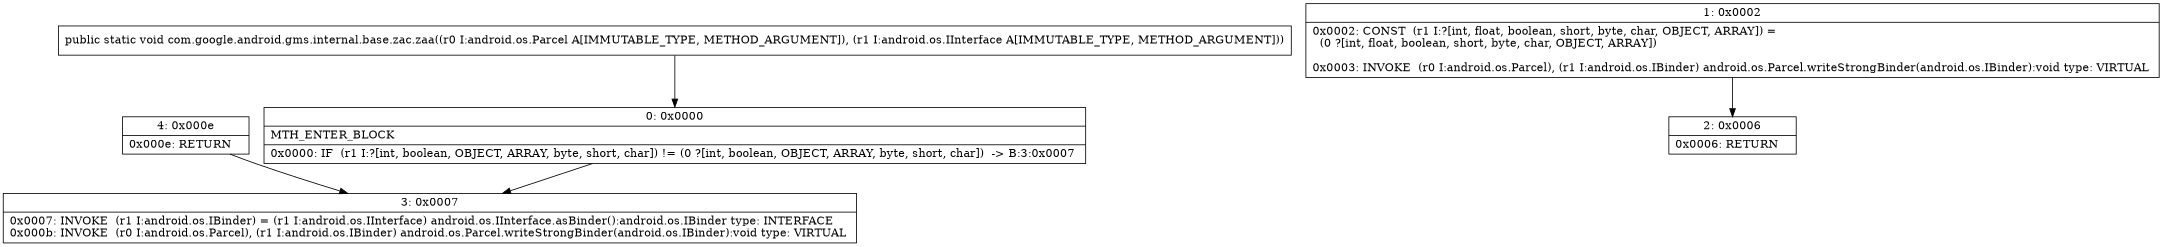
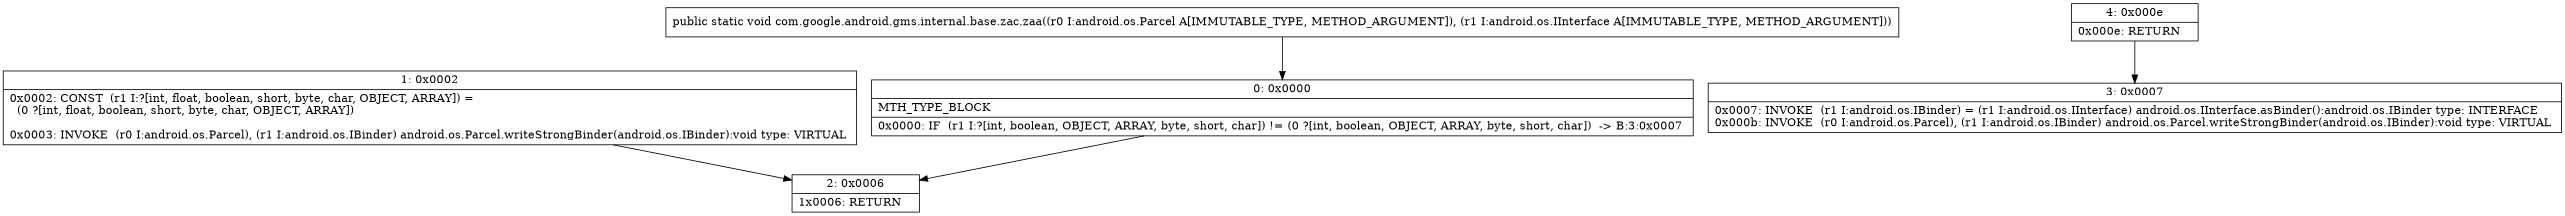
(333, 135) -> (934, 107)
(1733, 144) -> (856, 202)
(551, 177) -> (1036, 157)
